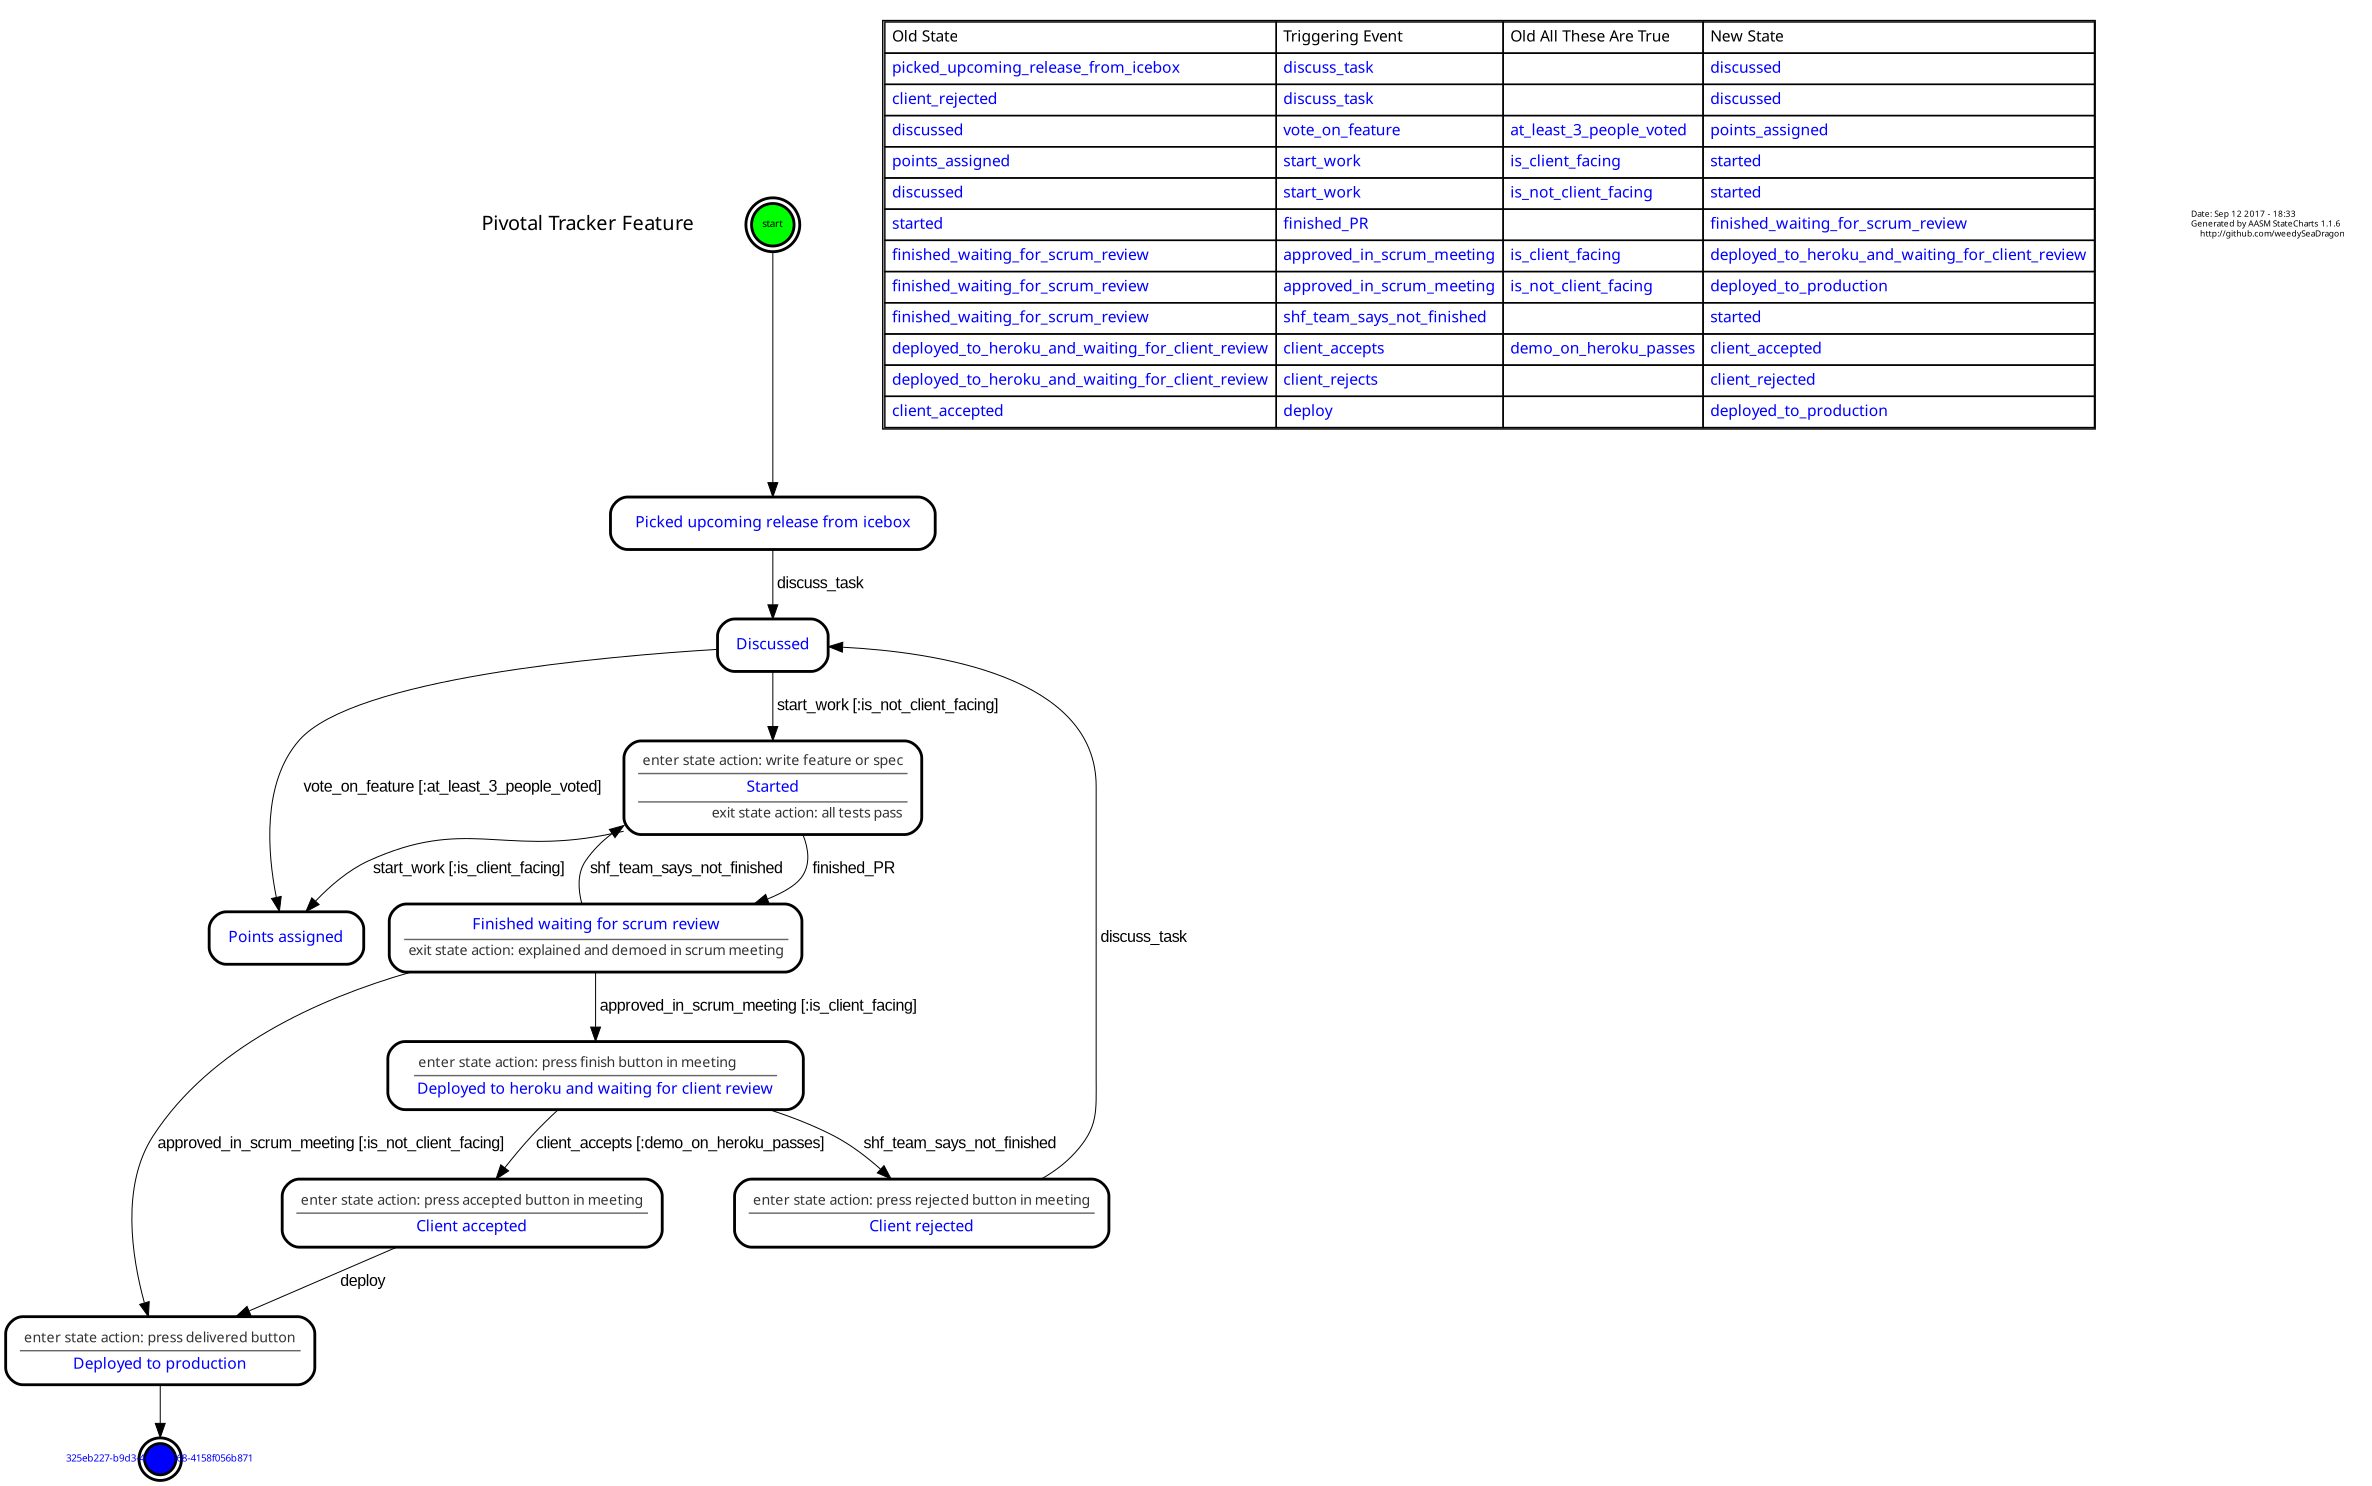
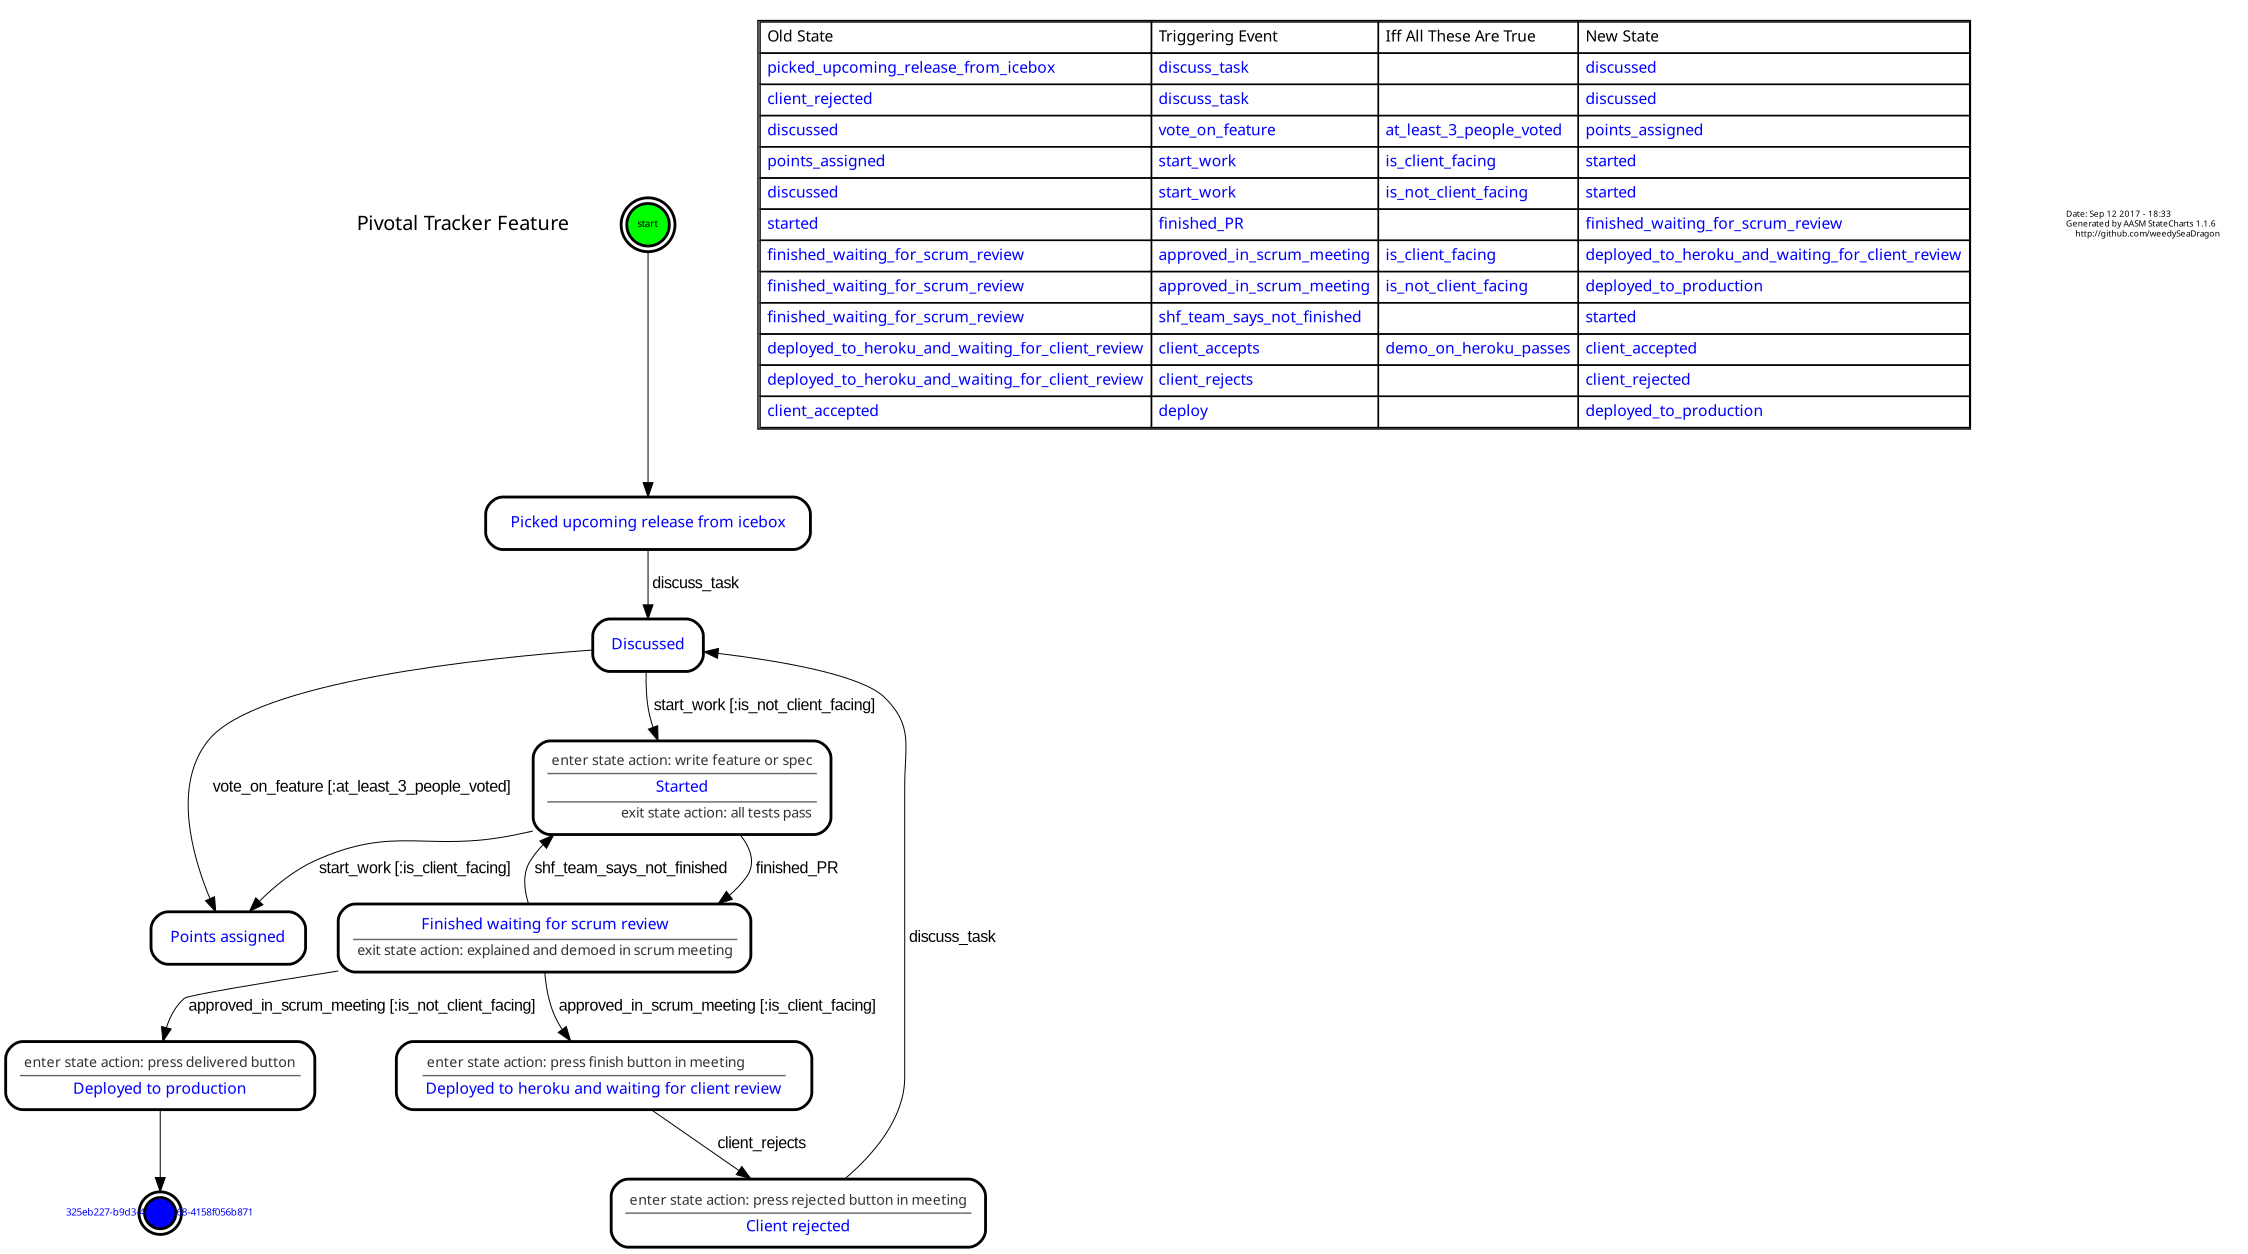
(1590, 37) -> (1461, 37)
(964, 1144) -> (766, 1144)
(472, 1213) -> none
